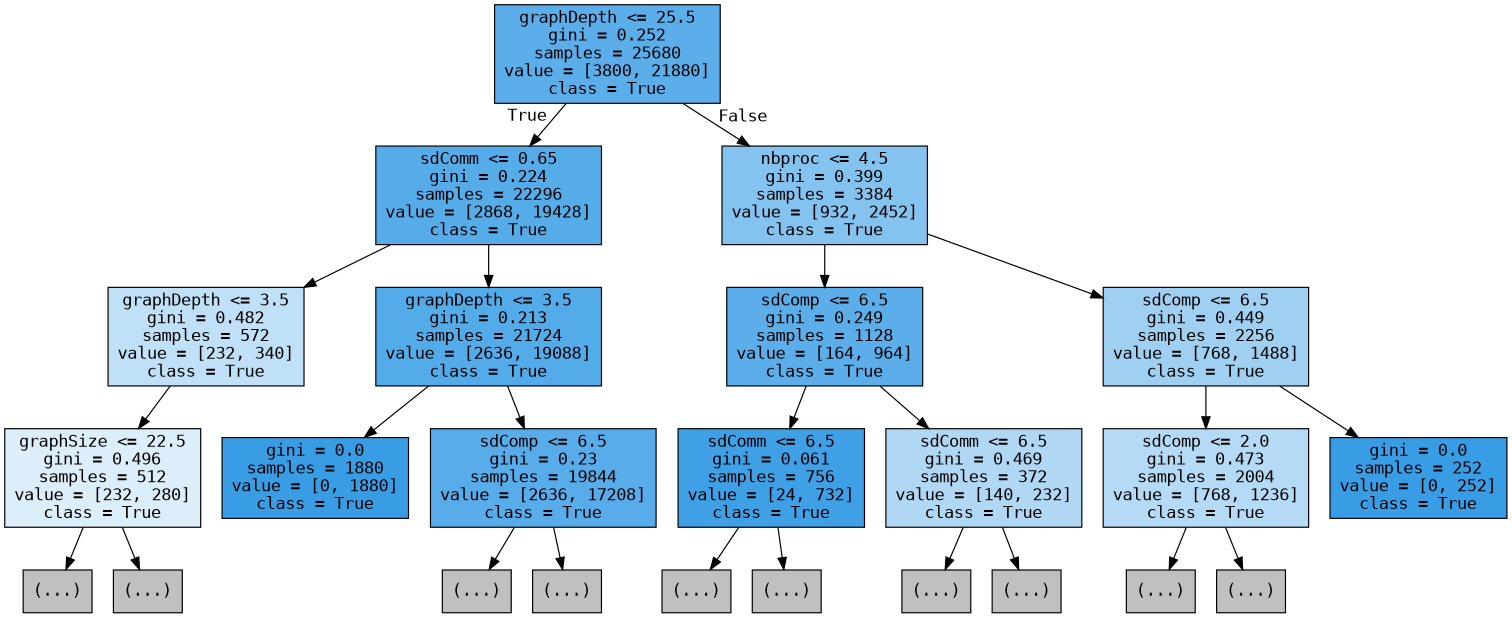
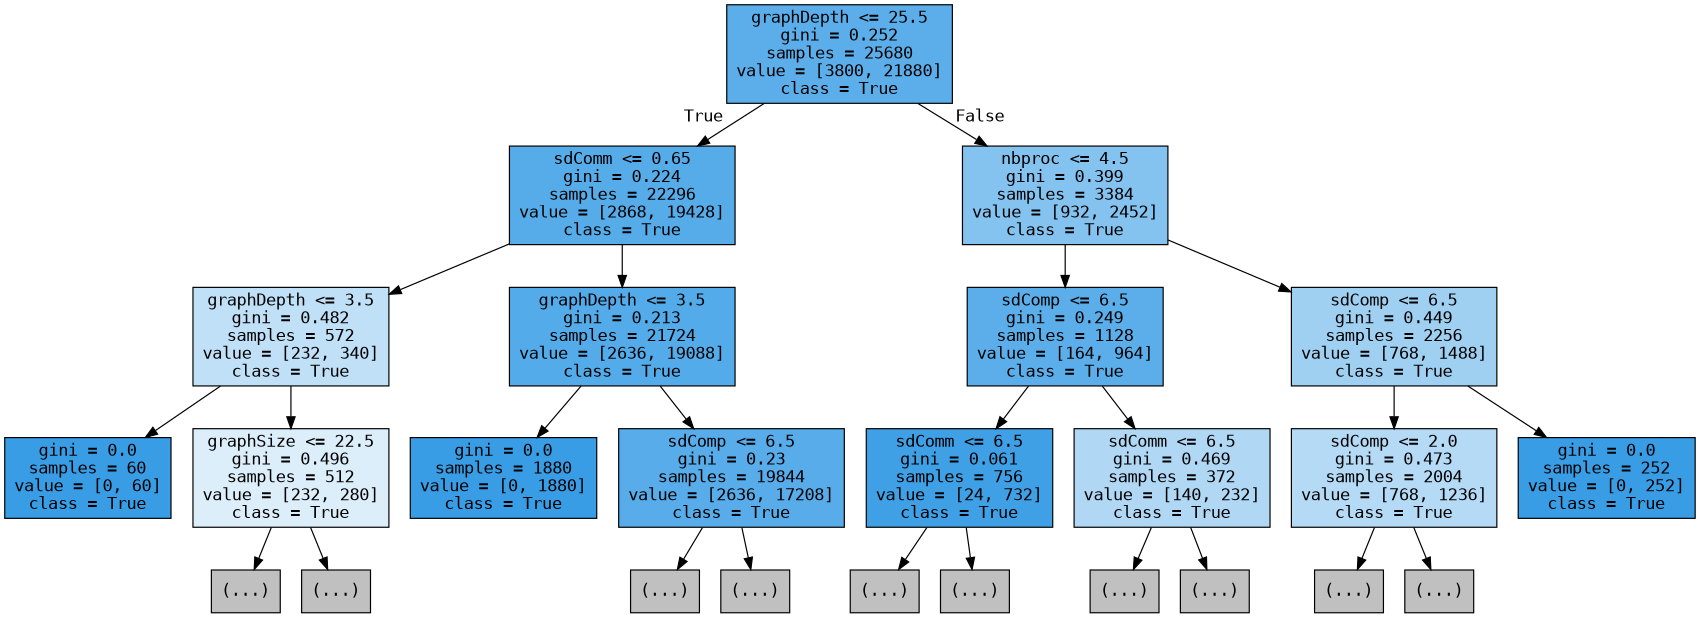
none -> (88, 478)
